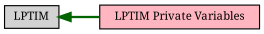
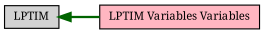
(180, 17) -> (180, 17)
